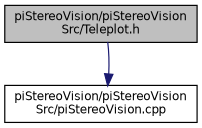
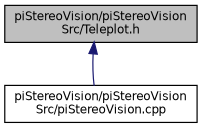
(109, 58) -> (93, 70)
